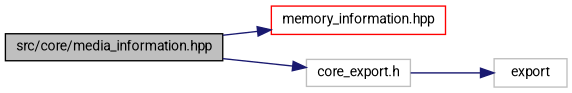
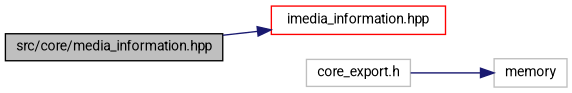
(358, 20) -> (358, 20)
(258, 62) -> none
(531, 73) -> (531, 73)
